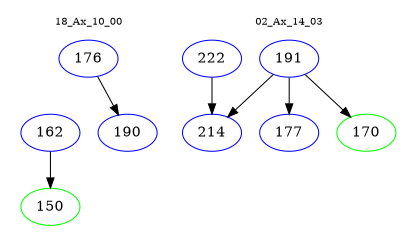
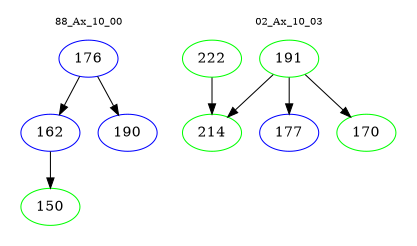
(89, 22) -> (89, 22)
(289, 22) -> (289, 22)
(212, 59) -> (212, 59)
(289, 59) -> (289, 59)
none -> (72, 91)
(212, 133) -> (212, 133)
